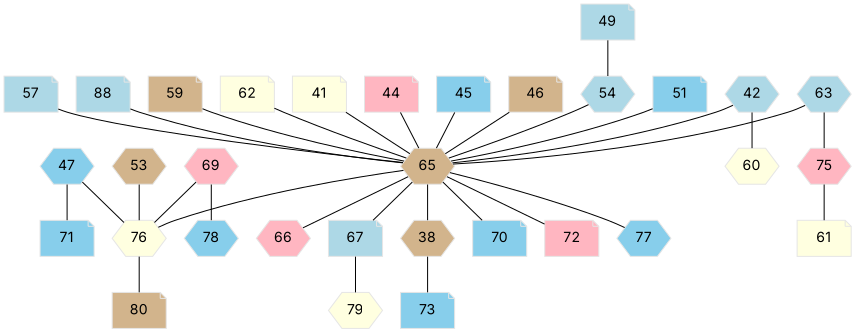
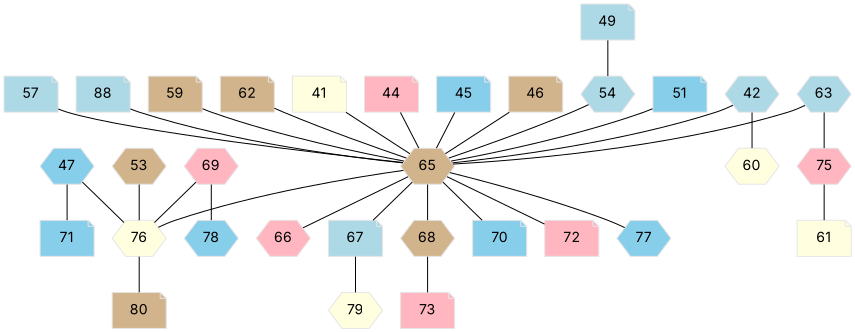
(247, 94) -> (247, 94)
(428, 238) -> (428, 238)
(428, 310) -> (428, 310)
